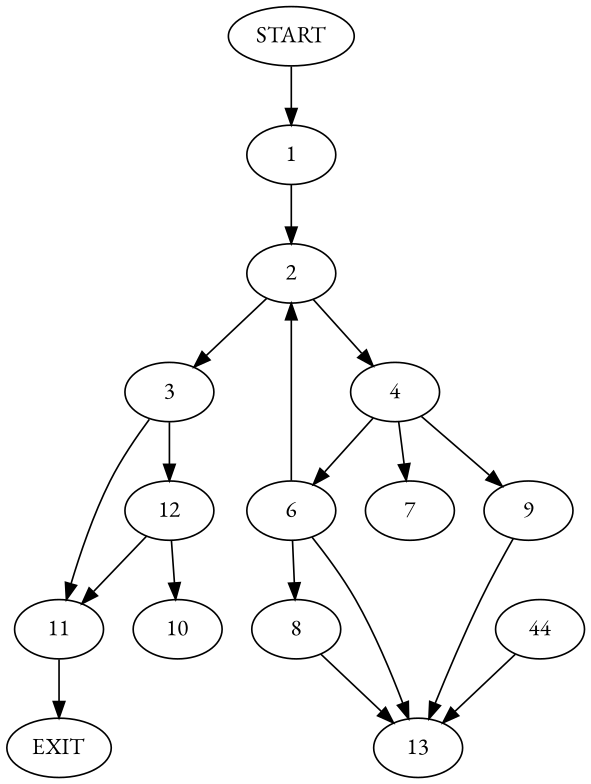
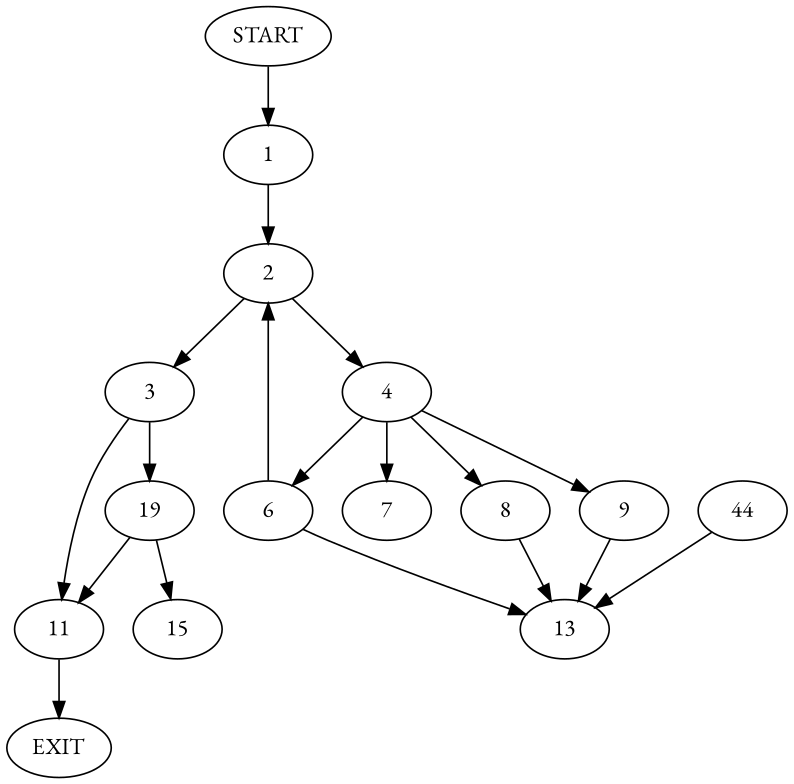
(169, 511) -> (150, 511)
(293, 562) -> (440, 445)
(178, 629) -> (178, 629)
